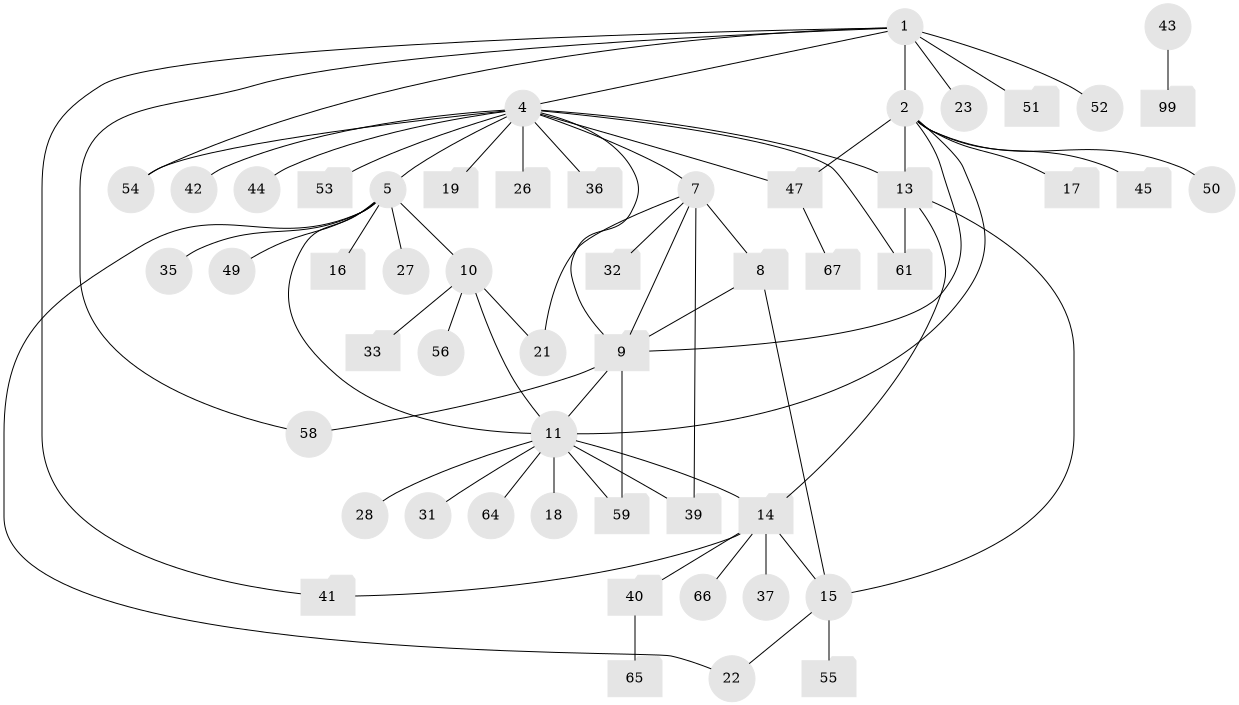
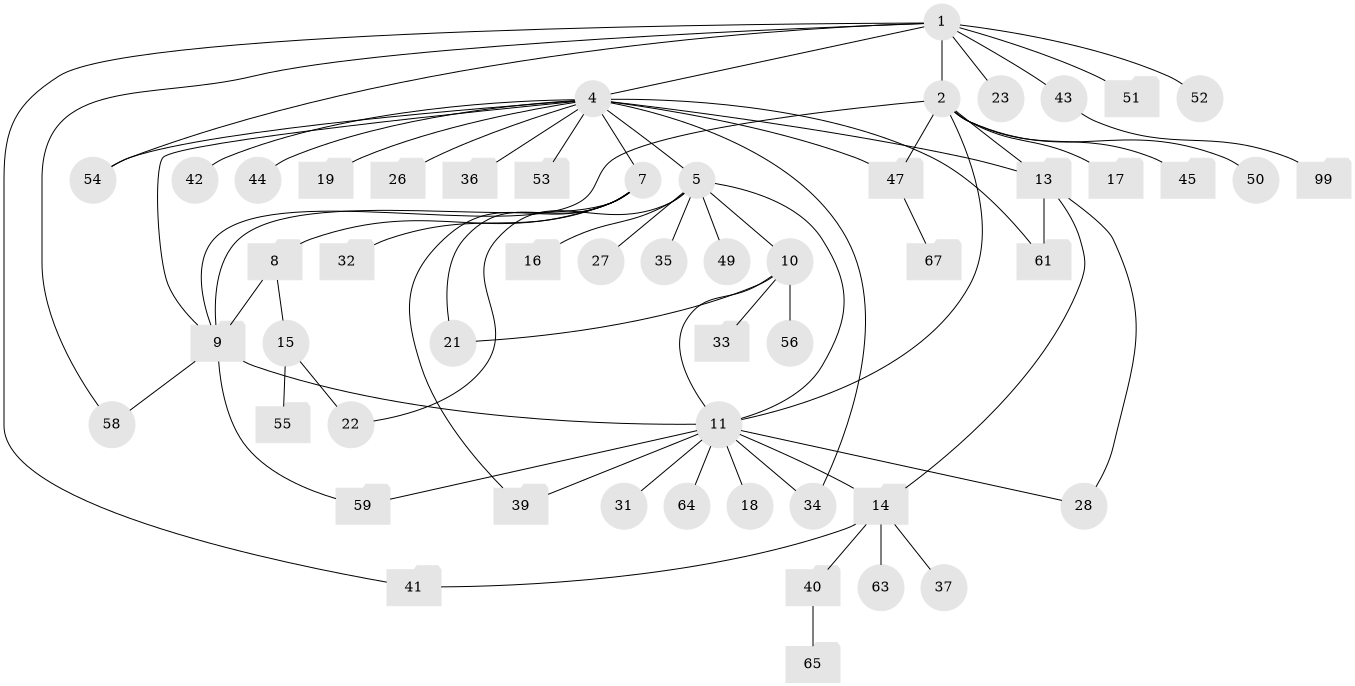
none -> (1002, 57)
(1074, 431) -> (1136, 334)
none -> (813, 506)
(798, 556) -> none
(703, 597) -> (881, 588)
